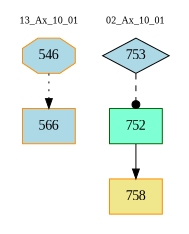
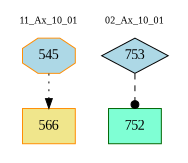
(49, 21) -> (49, 21)
(49, 56) -> (49, 56)
(49, 126) -> (49, 126)
(136, 197) -> none
